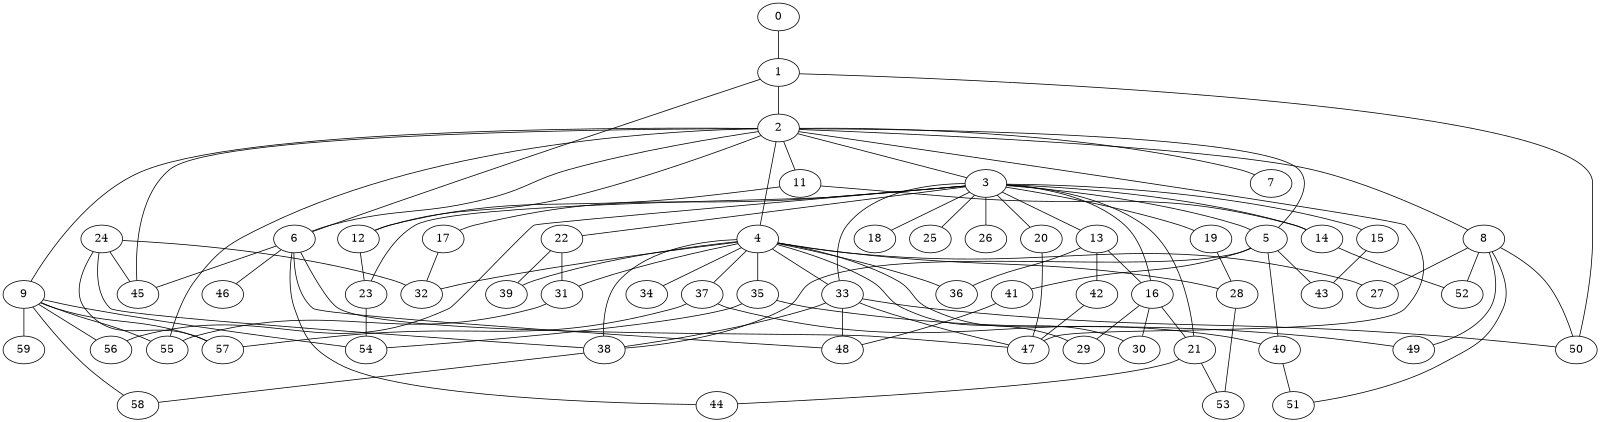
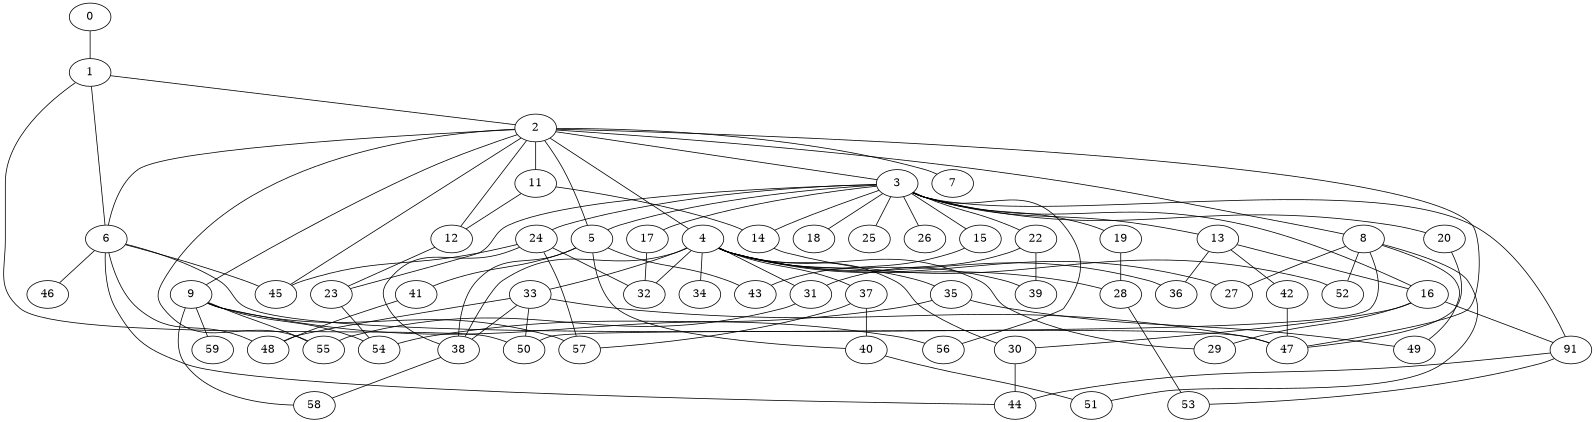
(871, 205) -> (696, 198)
(1195, 350) -> (1571, 350)
none -> (1015, 378)
